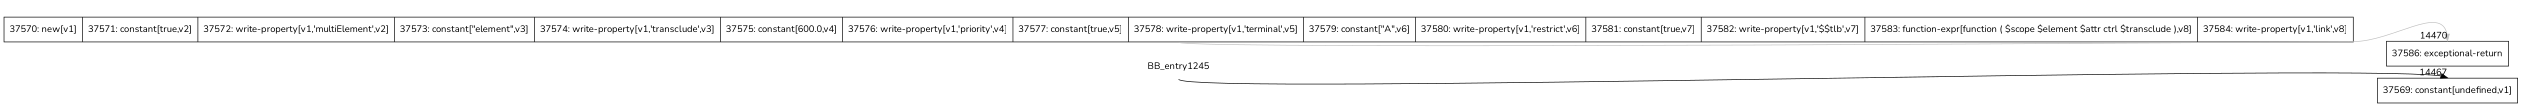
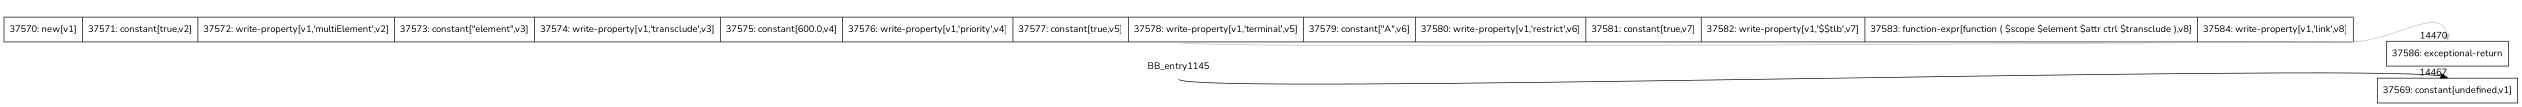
(1179, 66) -> (1179, 66)
